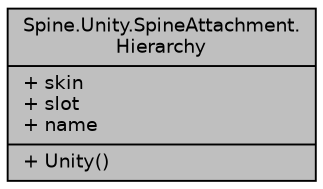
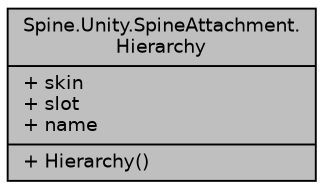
(67, 162) -> (87, 162)
